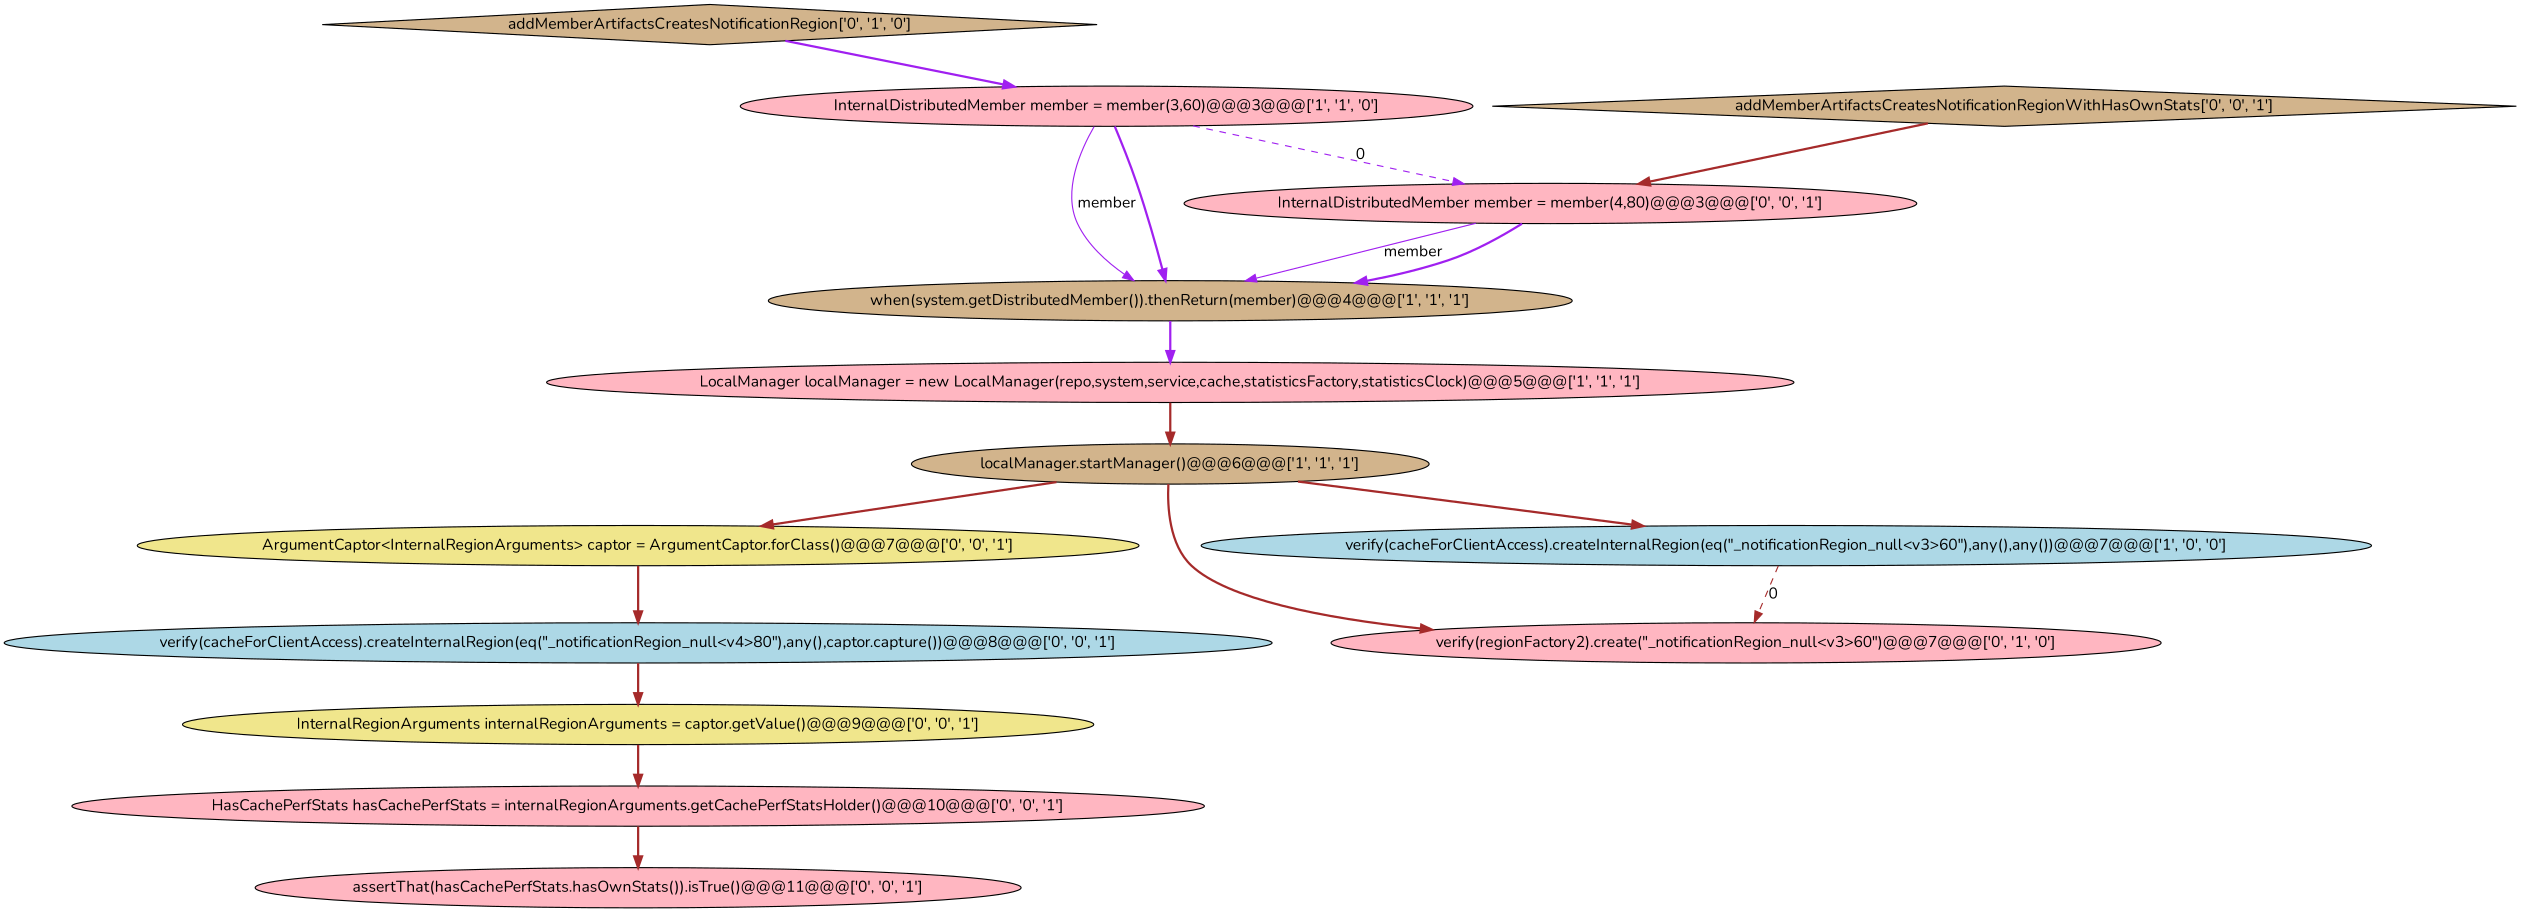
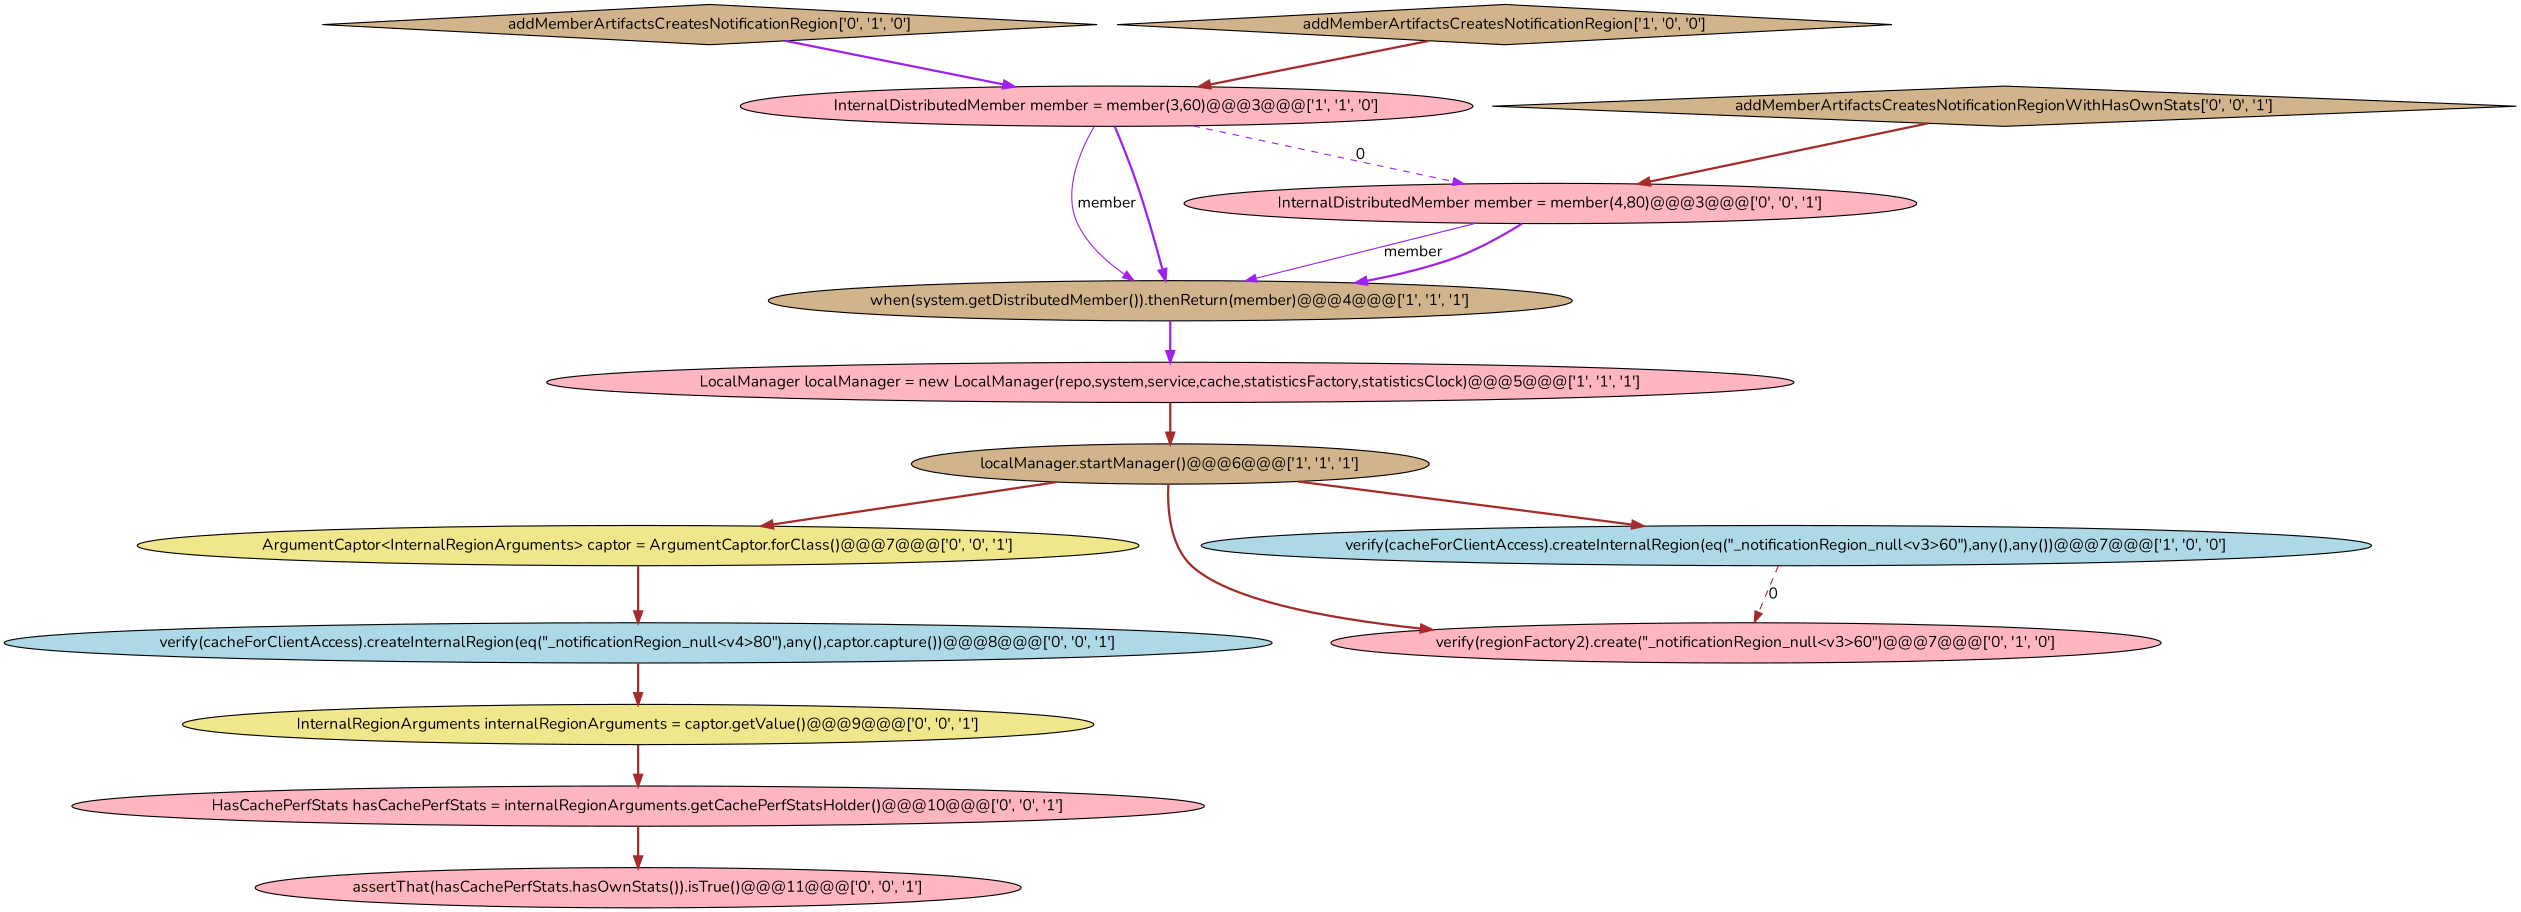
none -> (1505, 25)
